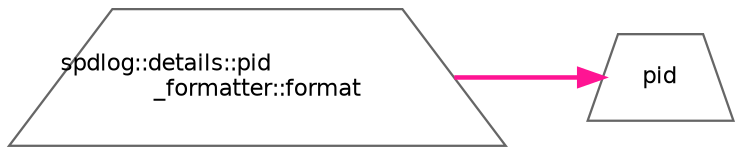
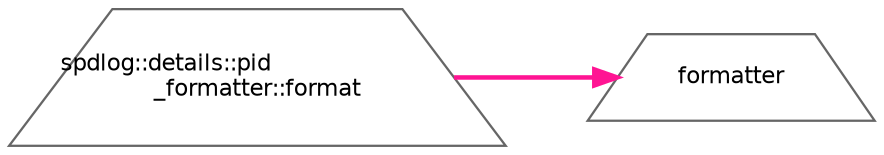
(661, 77) -> (731, 77)
